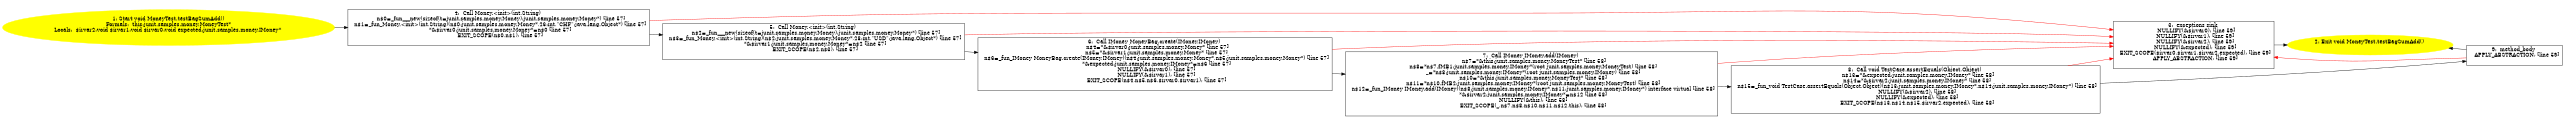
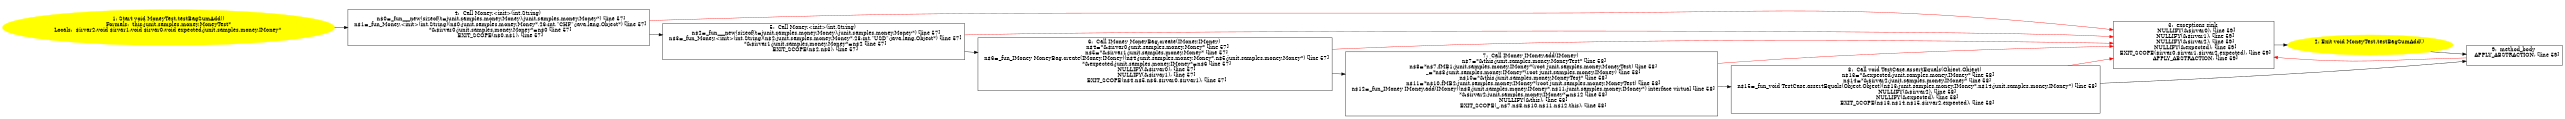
(2460, 49) -> (2447, 53)
